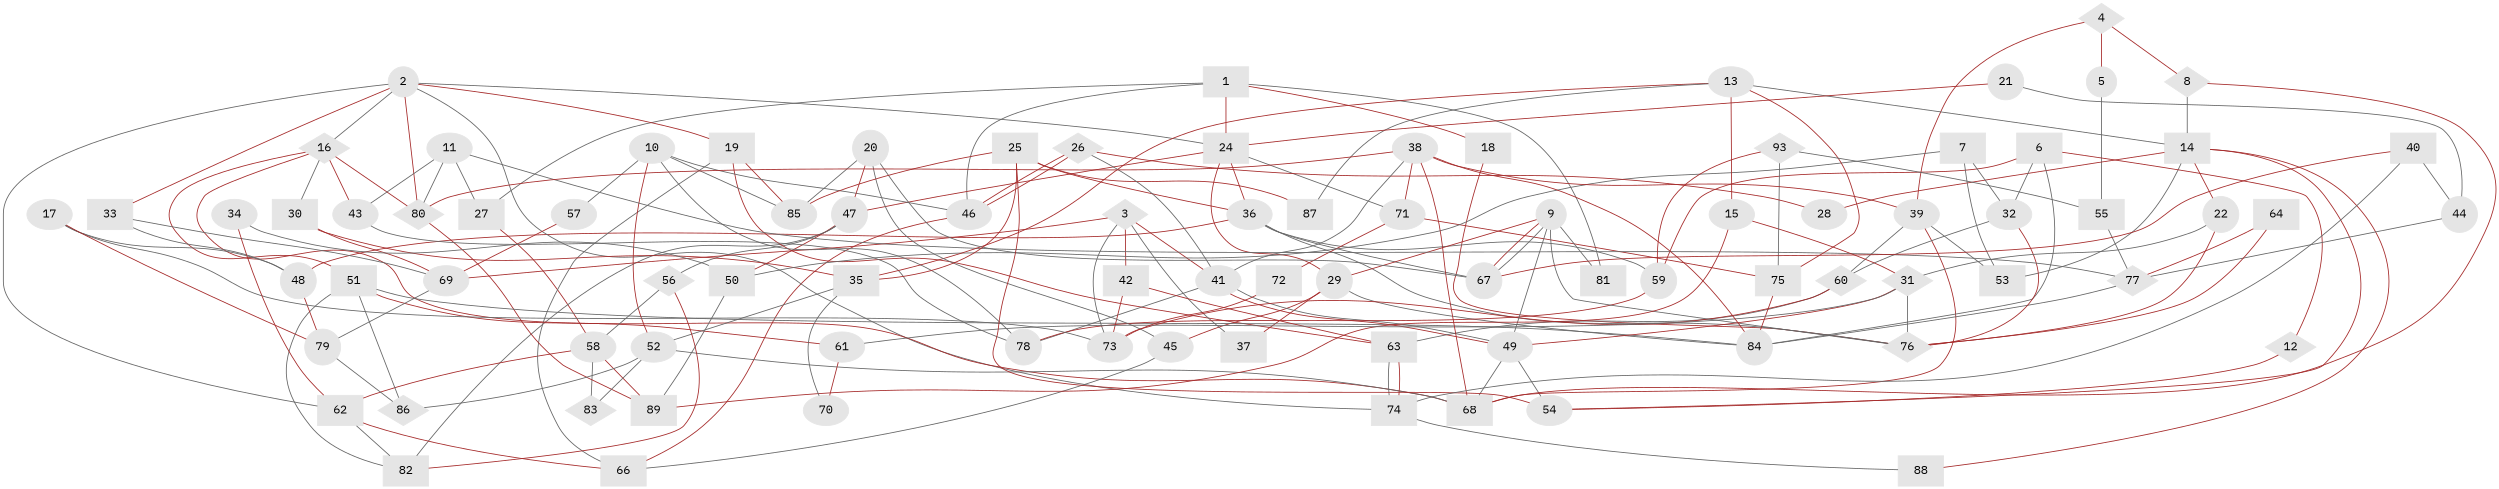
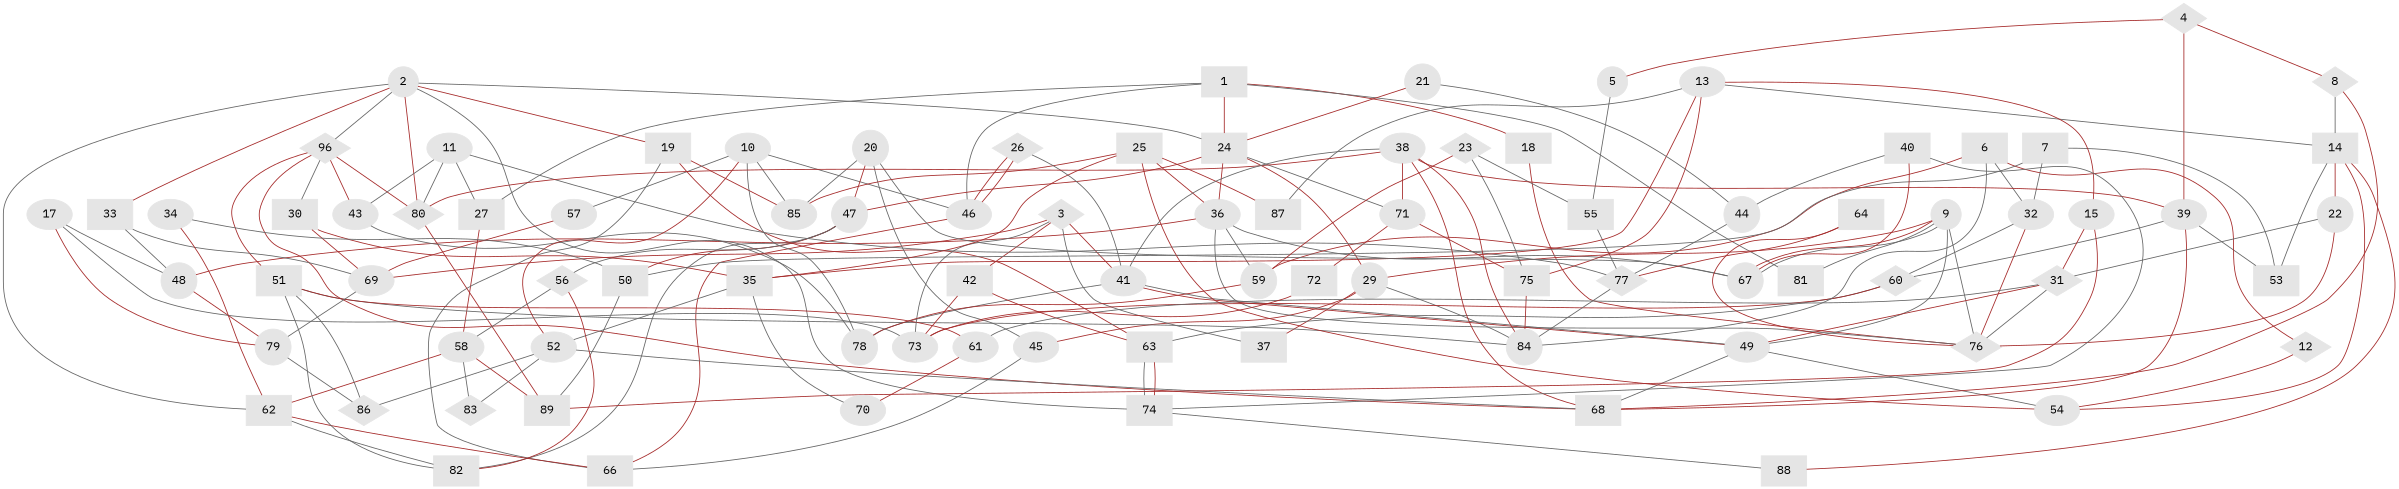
(324, 148) -> (325, 148)
(1780, 148) -> (1465, 148)
(1824, 214) -> none
